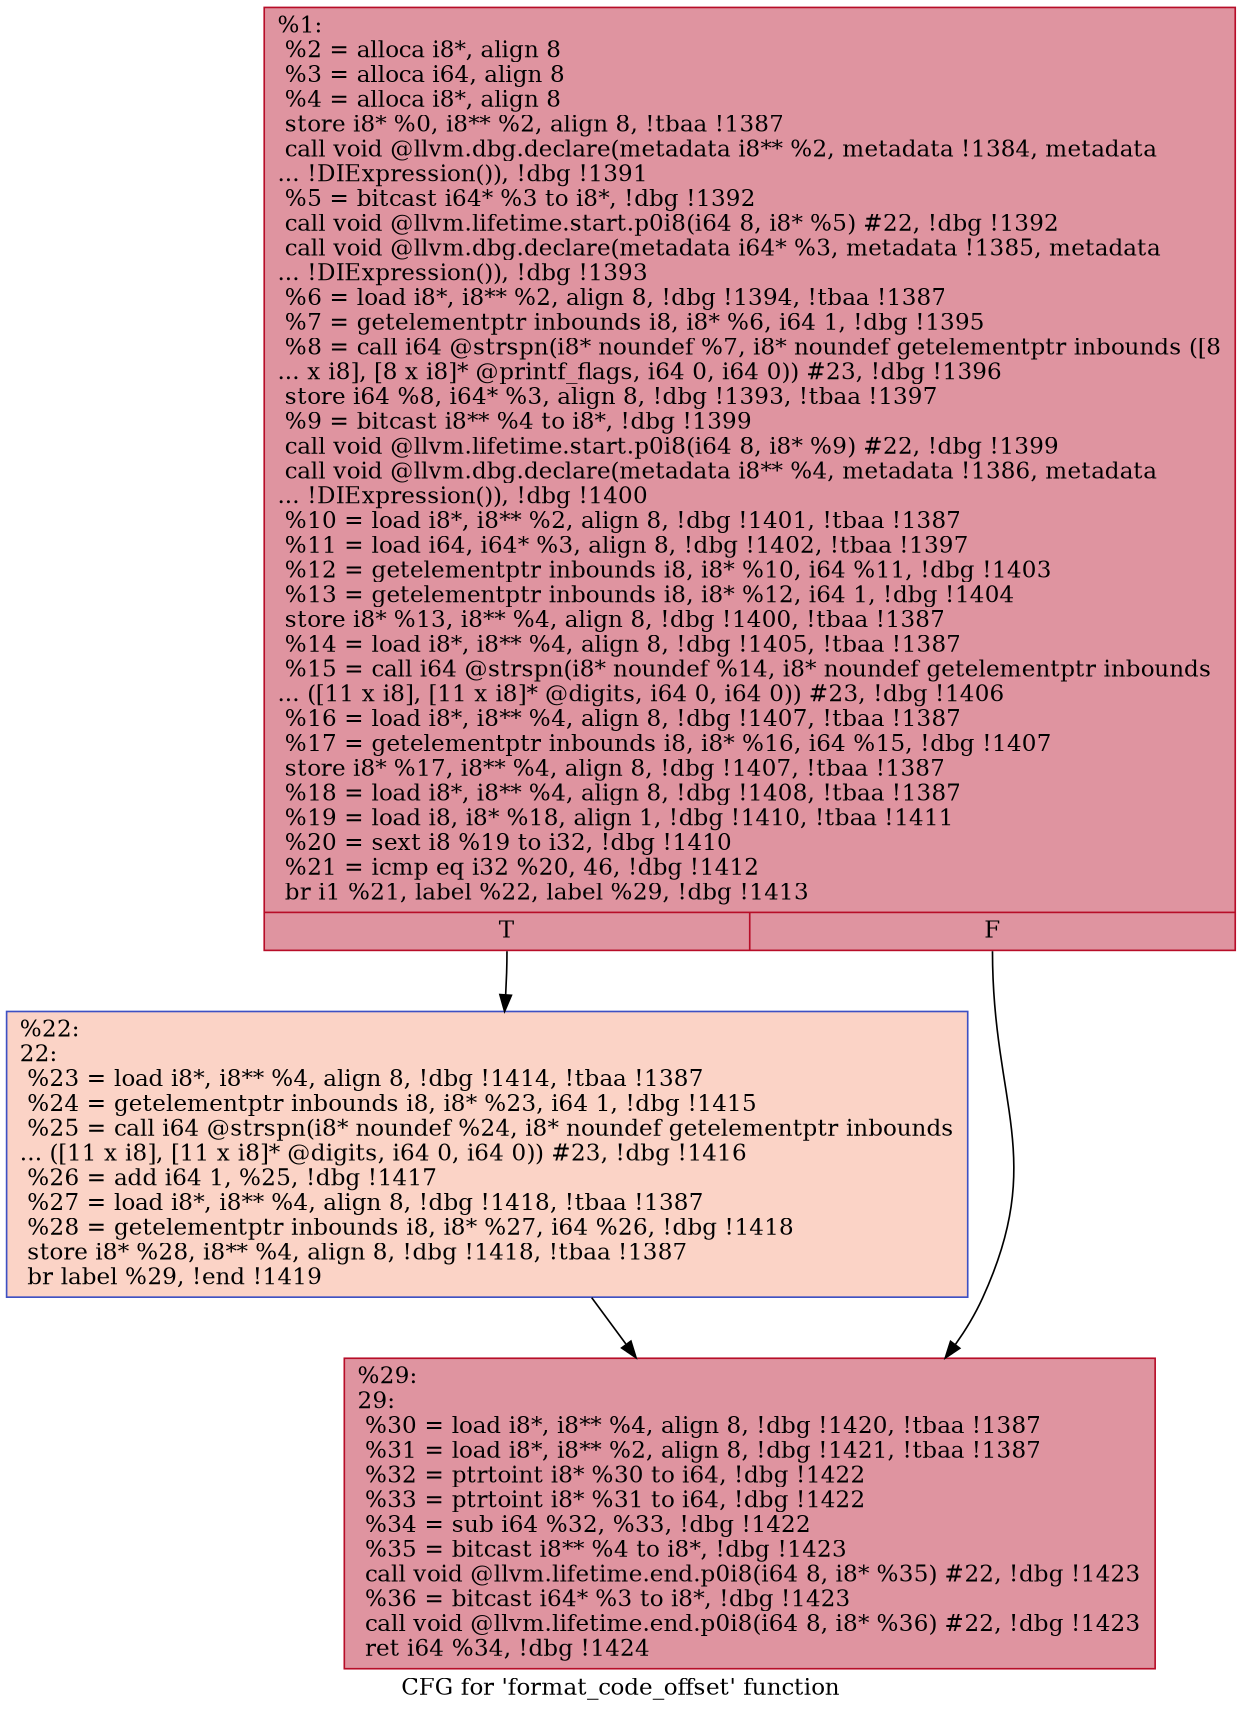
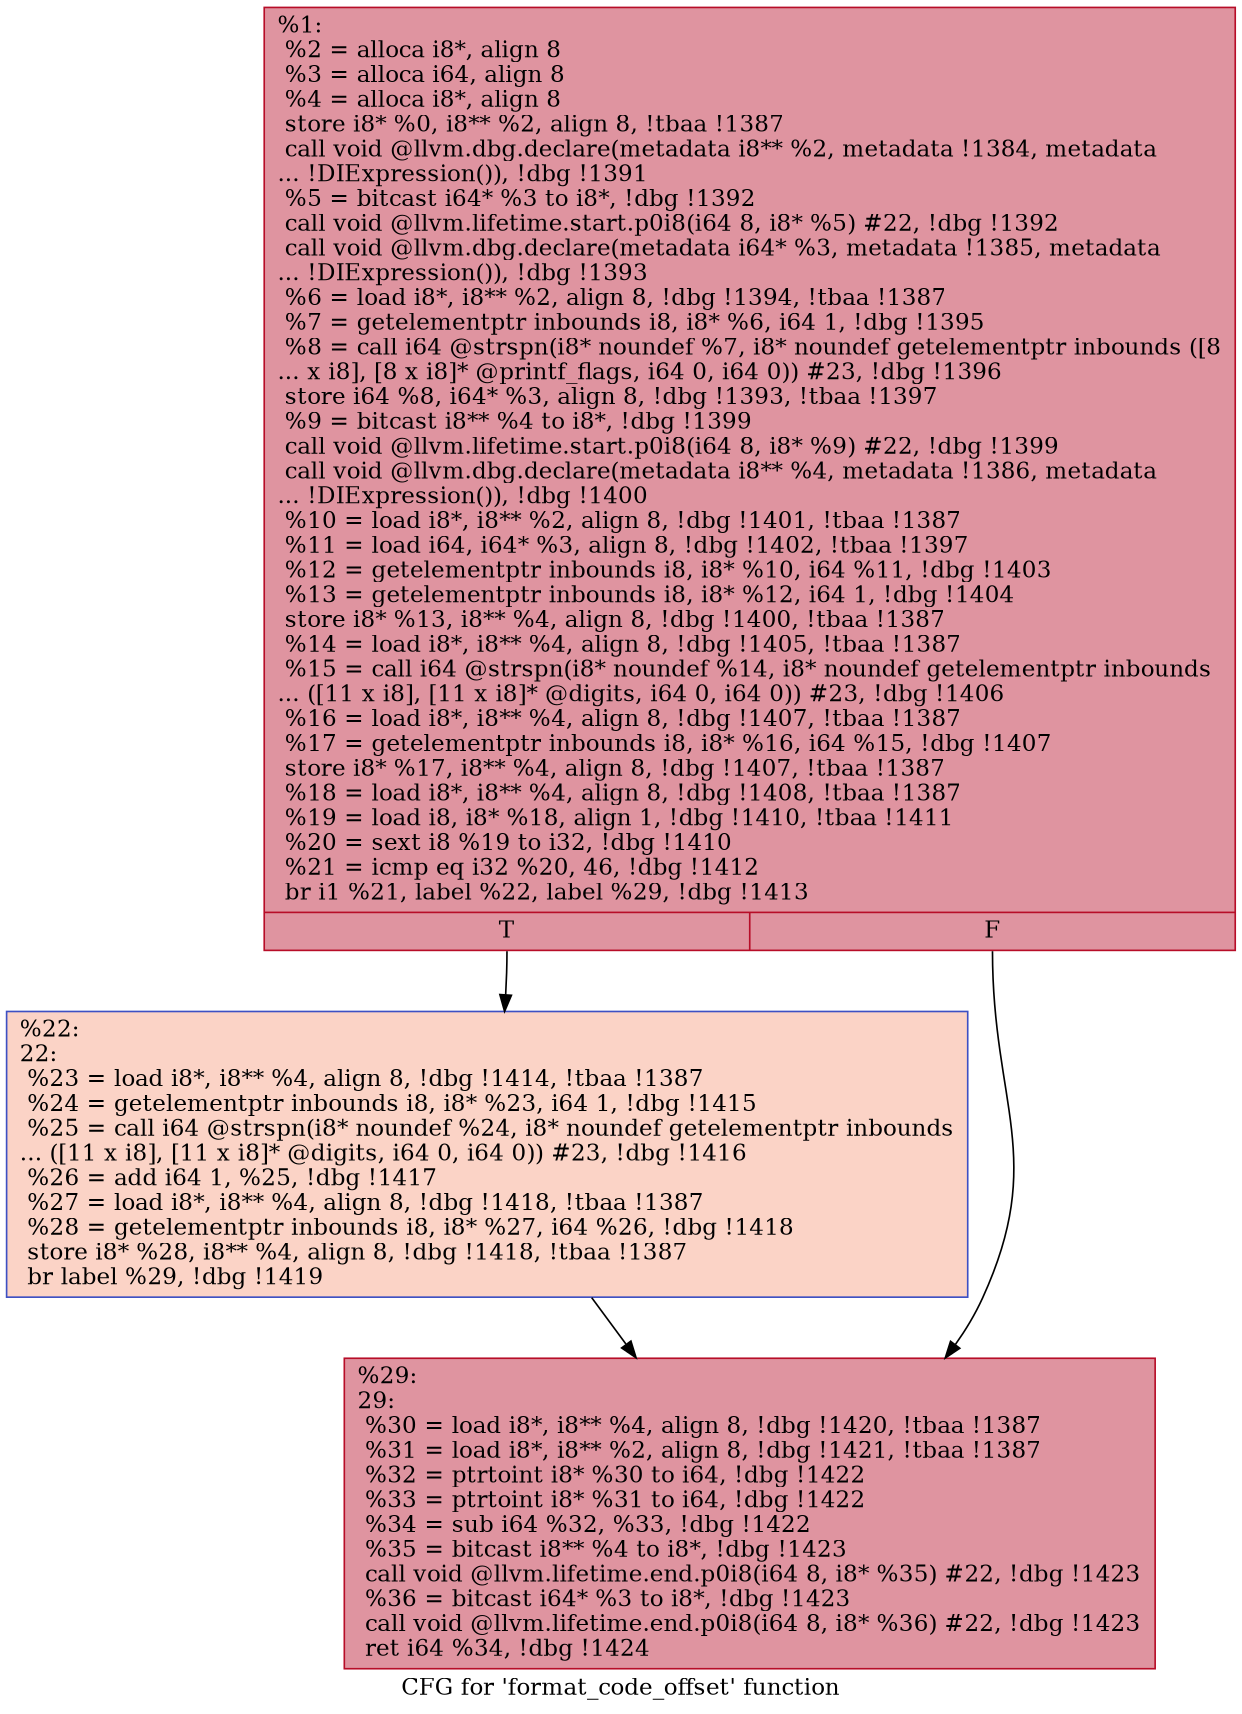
(172, 1277) -> (172, 1277)
